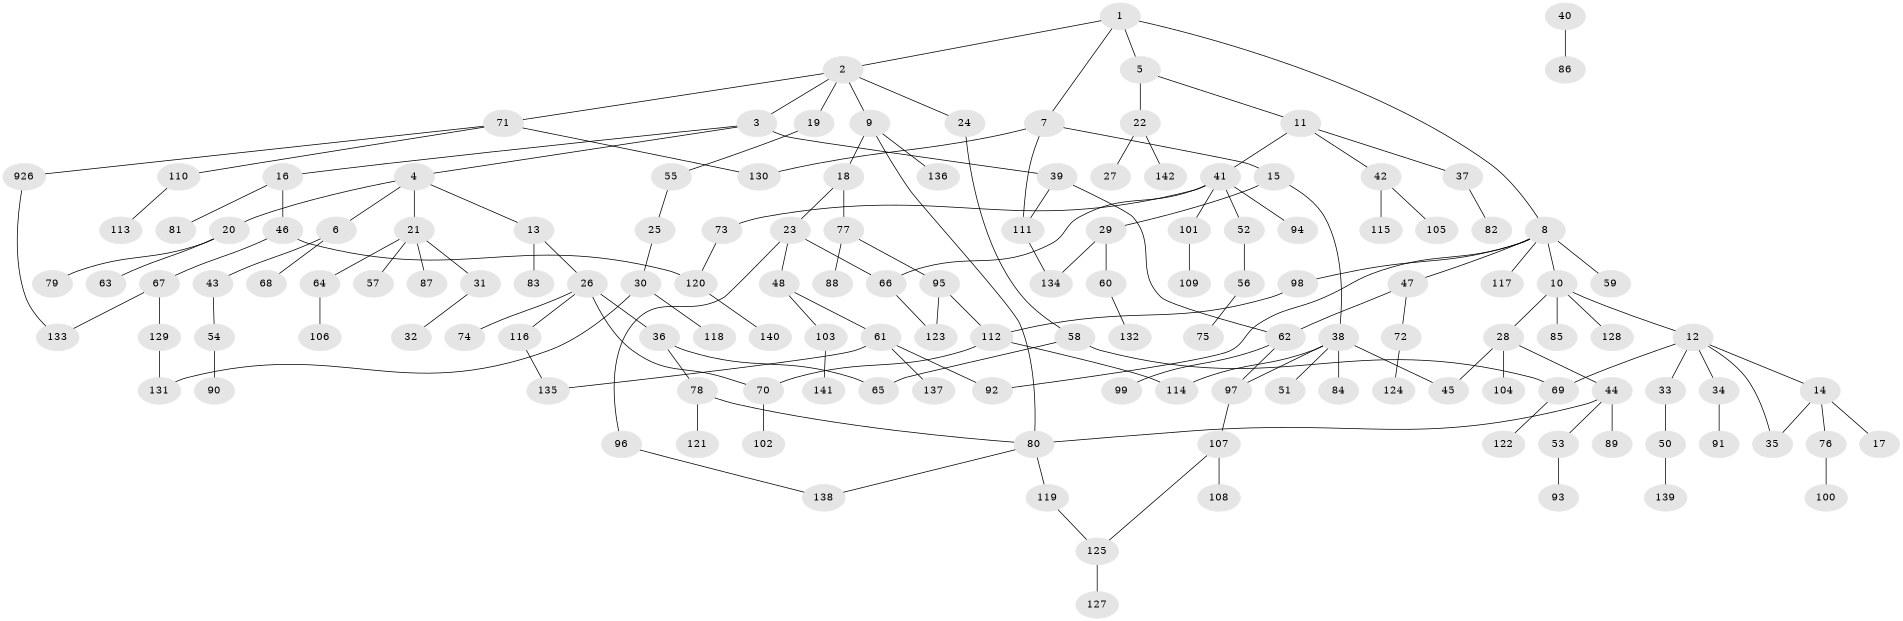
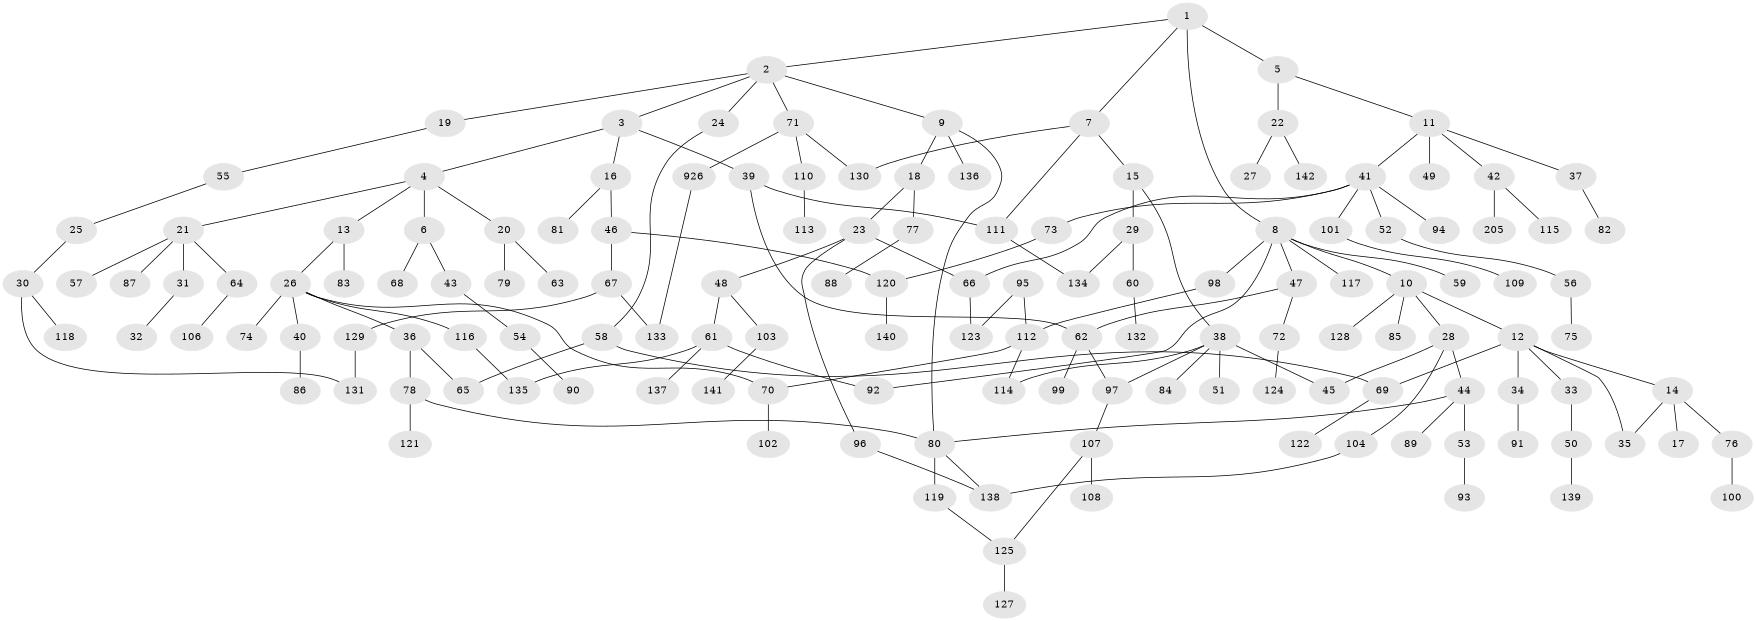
none -> (1430, 177)
(1437, 230) -> (1494, 230)
(892, 257) -> none
none -> (295, 310)
none -> (1176, 477)
